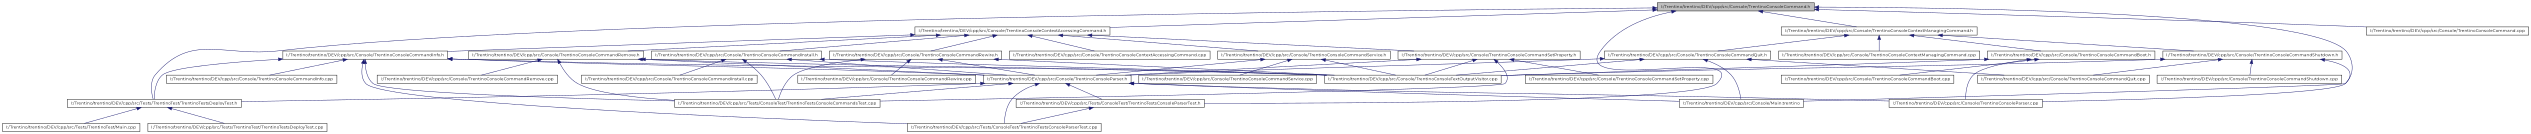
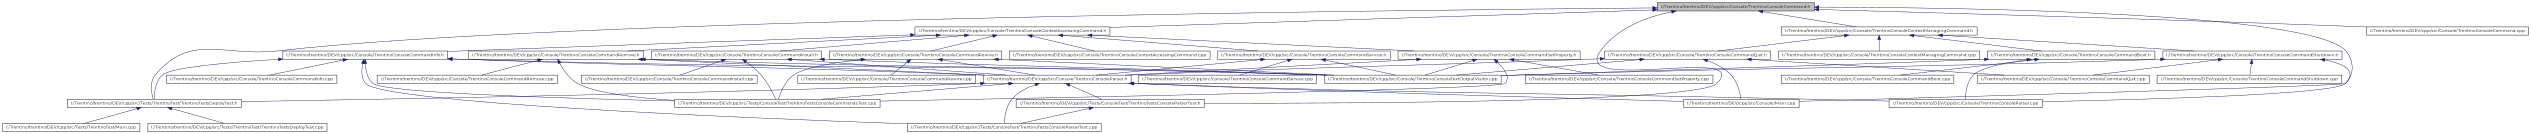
(1741, 103) -> (1741, 103)
